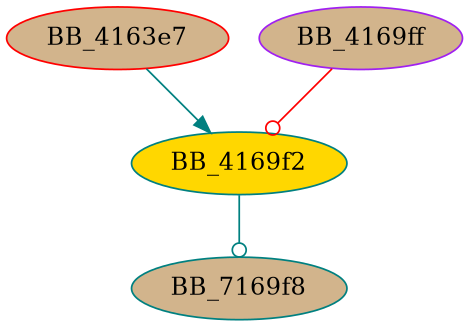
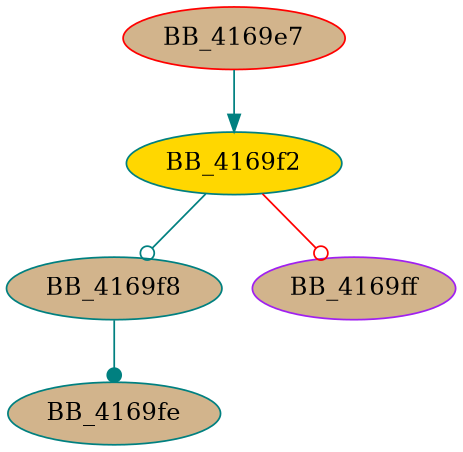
(118, 38) -> (234, 38)
(305, 96) -> (289, 221)
(239, 288) -> (114, 288)
none -> (114, 414)
